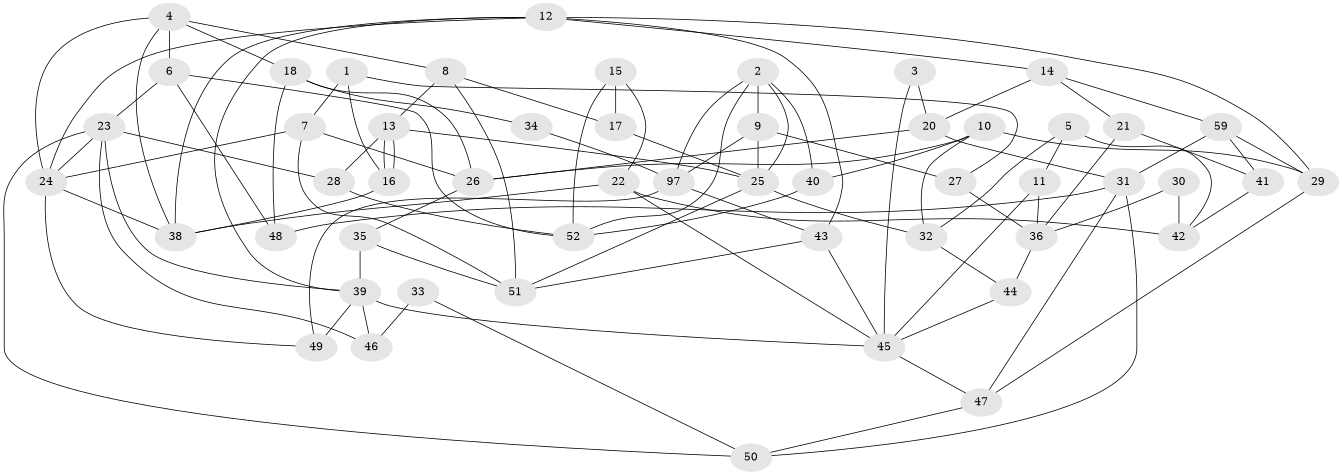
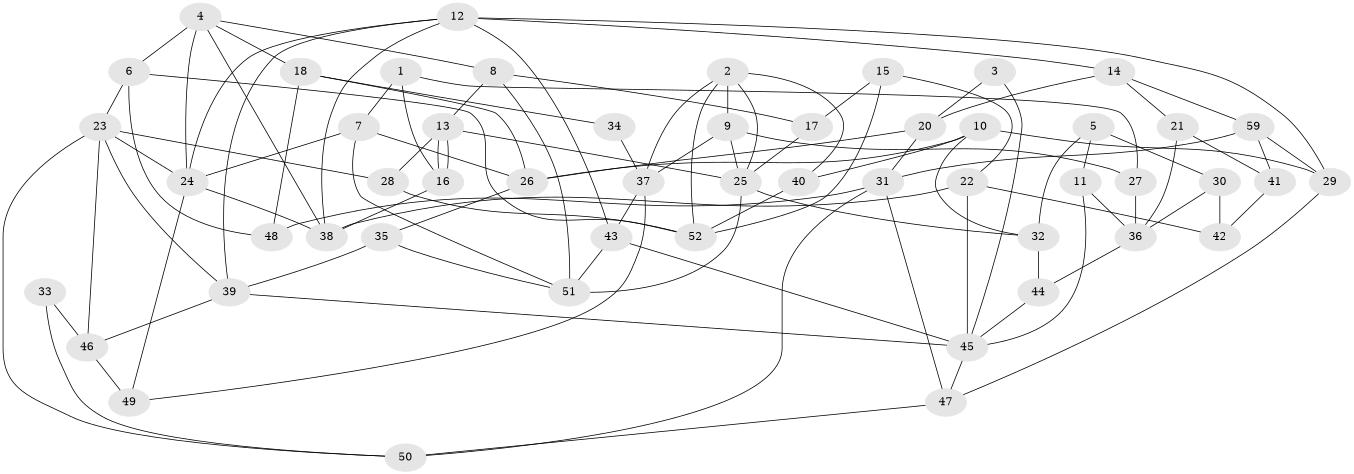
(1200, 162) -> (1157, 155)
(674, 182) -> (644, 182)
(338, 320) -> (108, 375)
